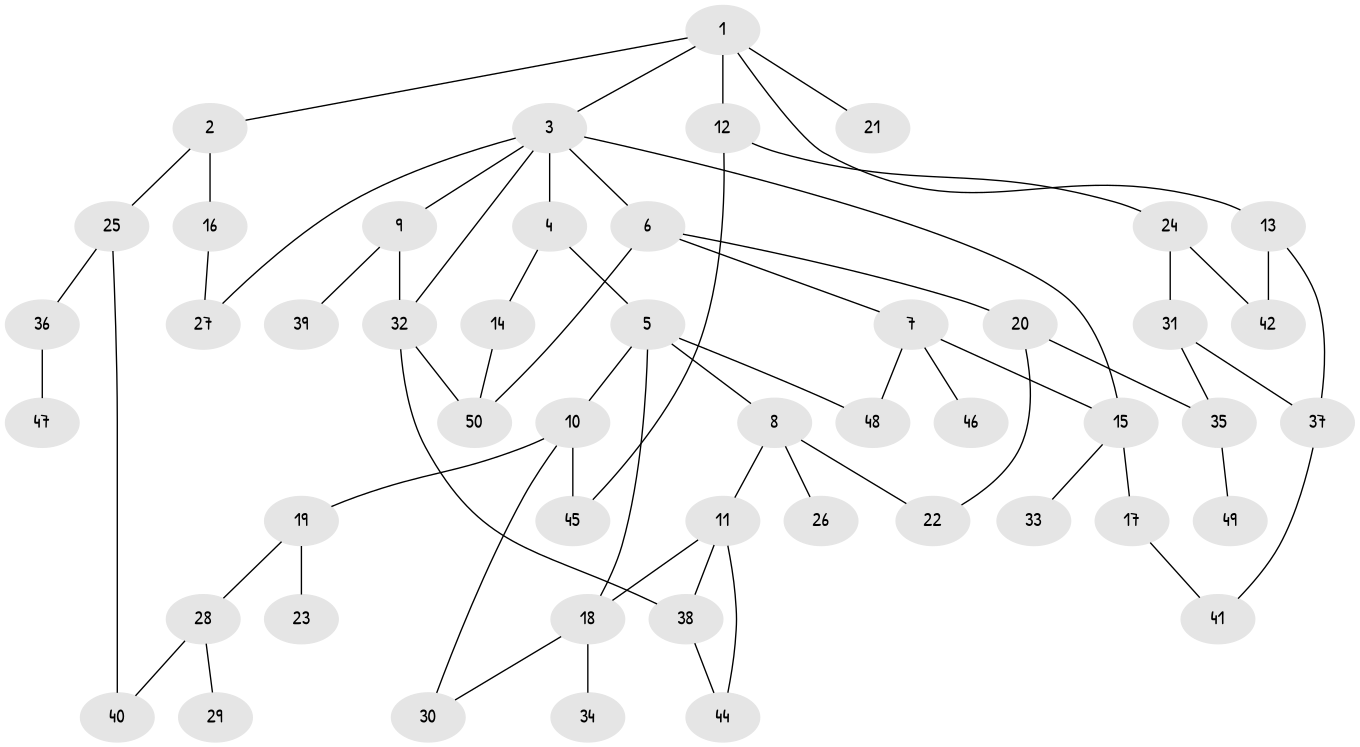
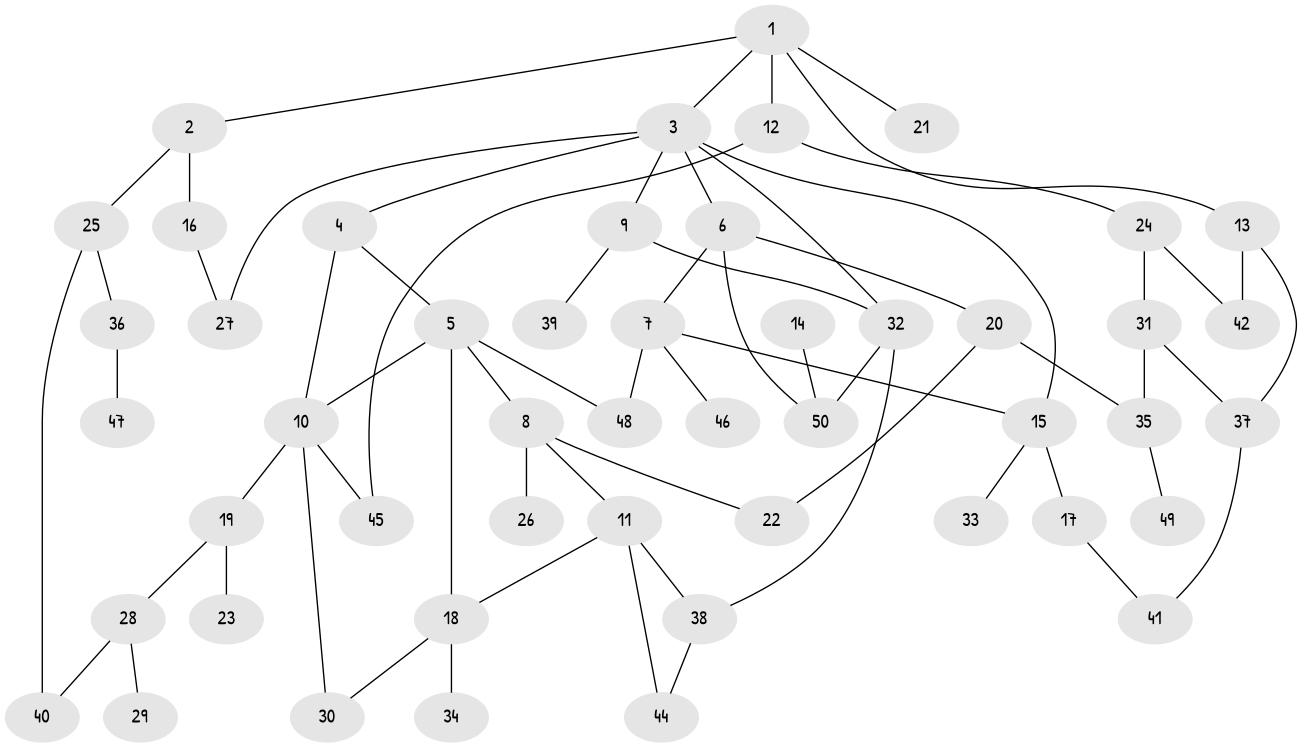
(524, 276) -> (321, 325)
